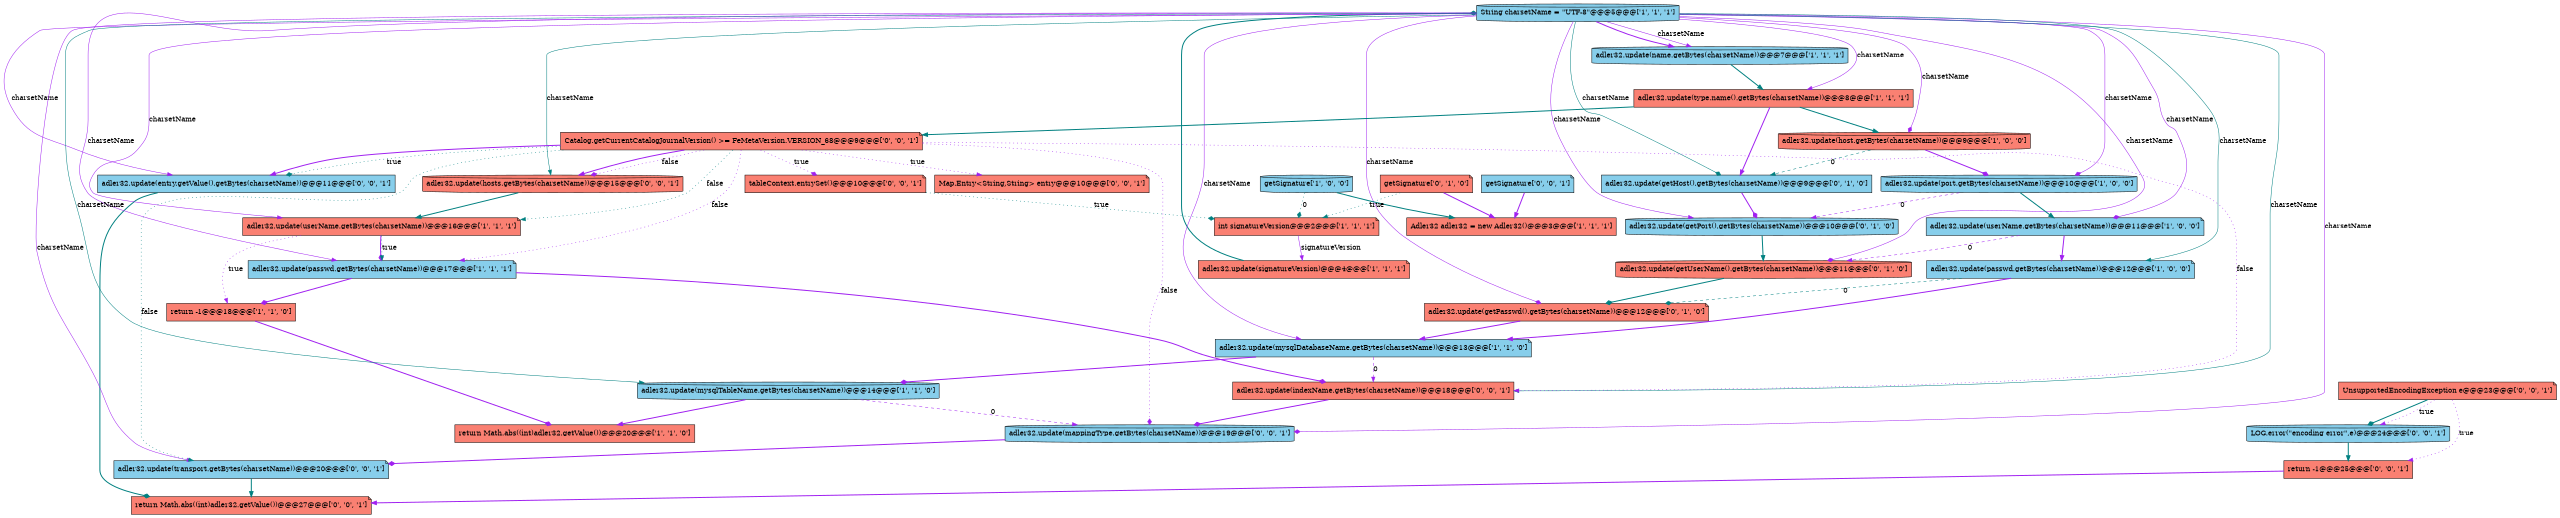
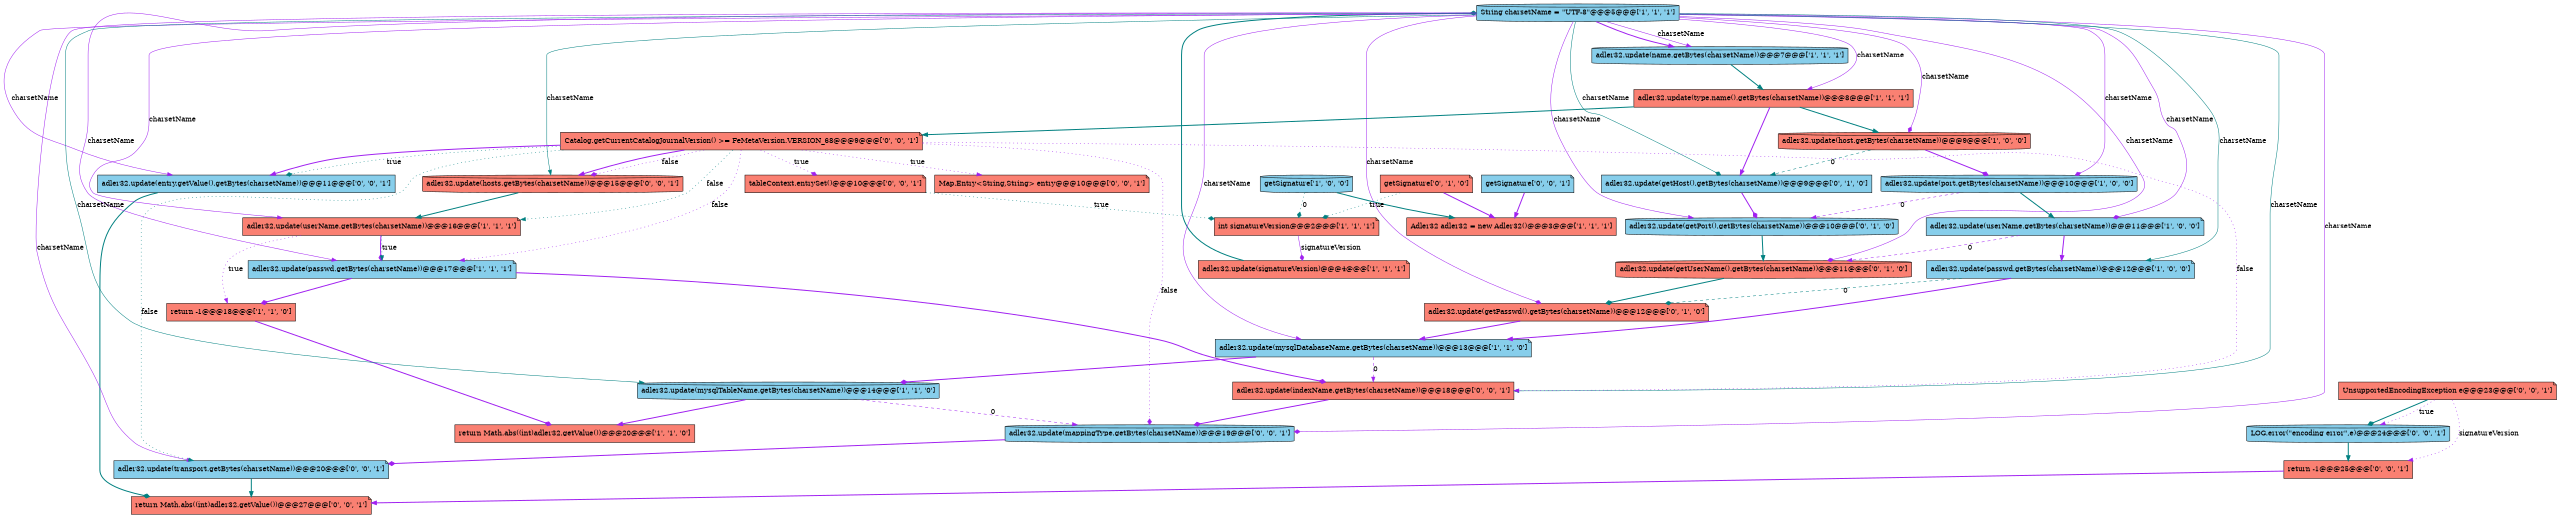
(1364, 205) -> (1364, 204)
(1300, 246) -> (1300, 245)
(2467, 434) -> (2489, 434)
